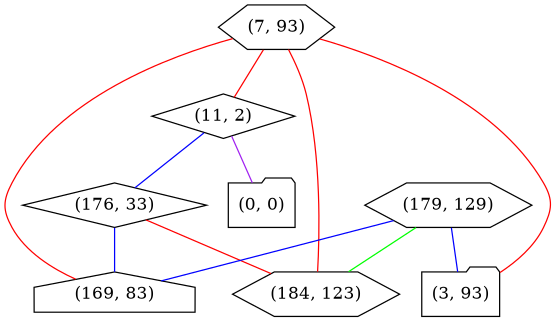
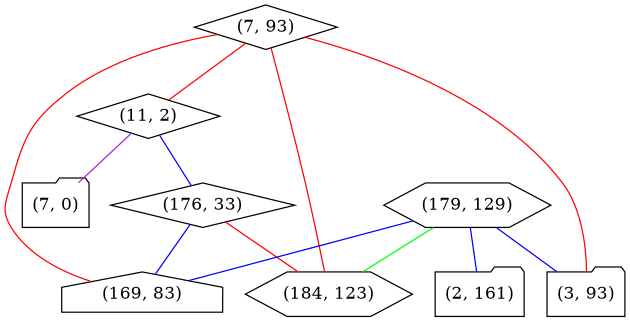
(277, 27) -> (266, 27)
(262, 205) -> (56, 205)
none -> (480, 294)
